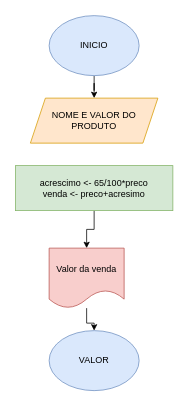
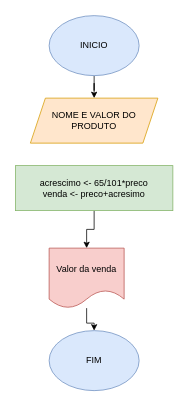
(94, 188) -> (94, 188)
(94, 360) -> (94, 360)
